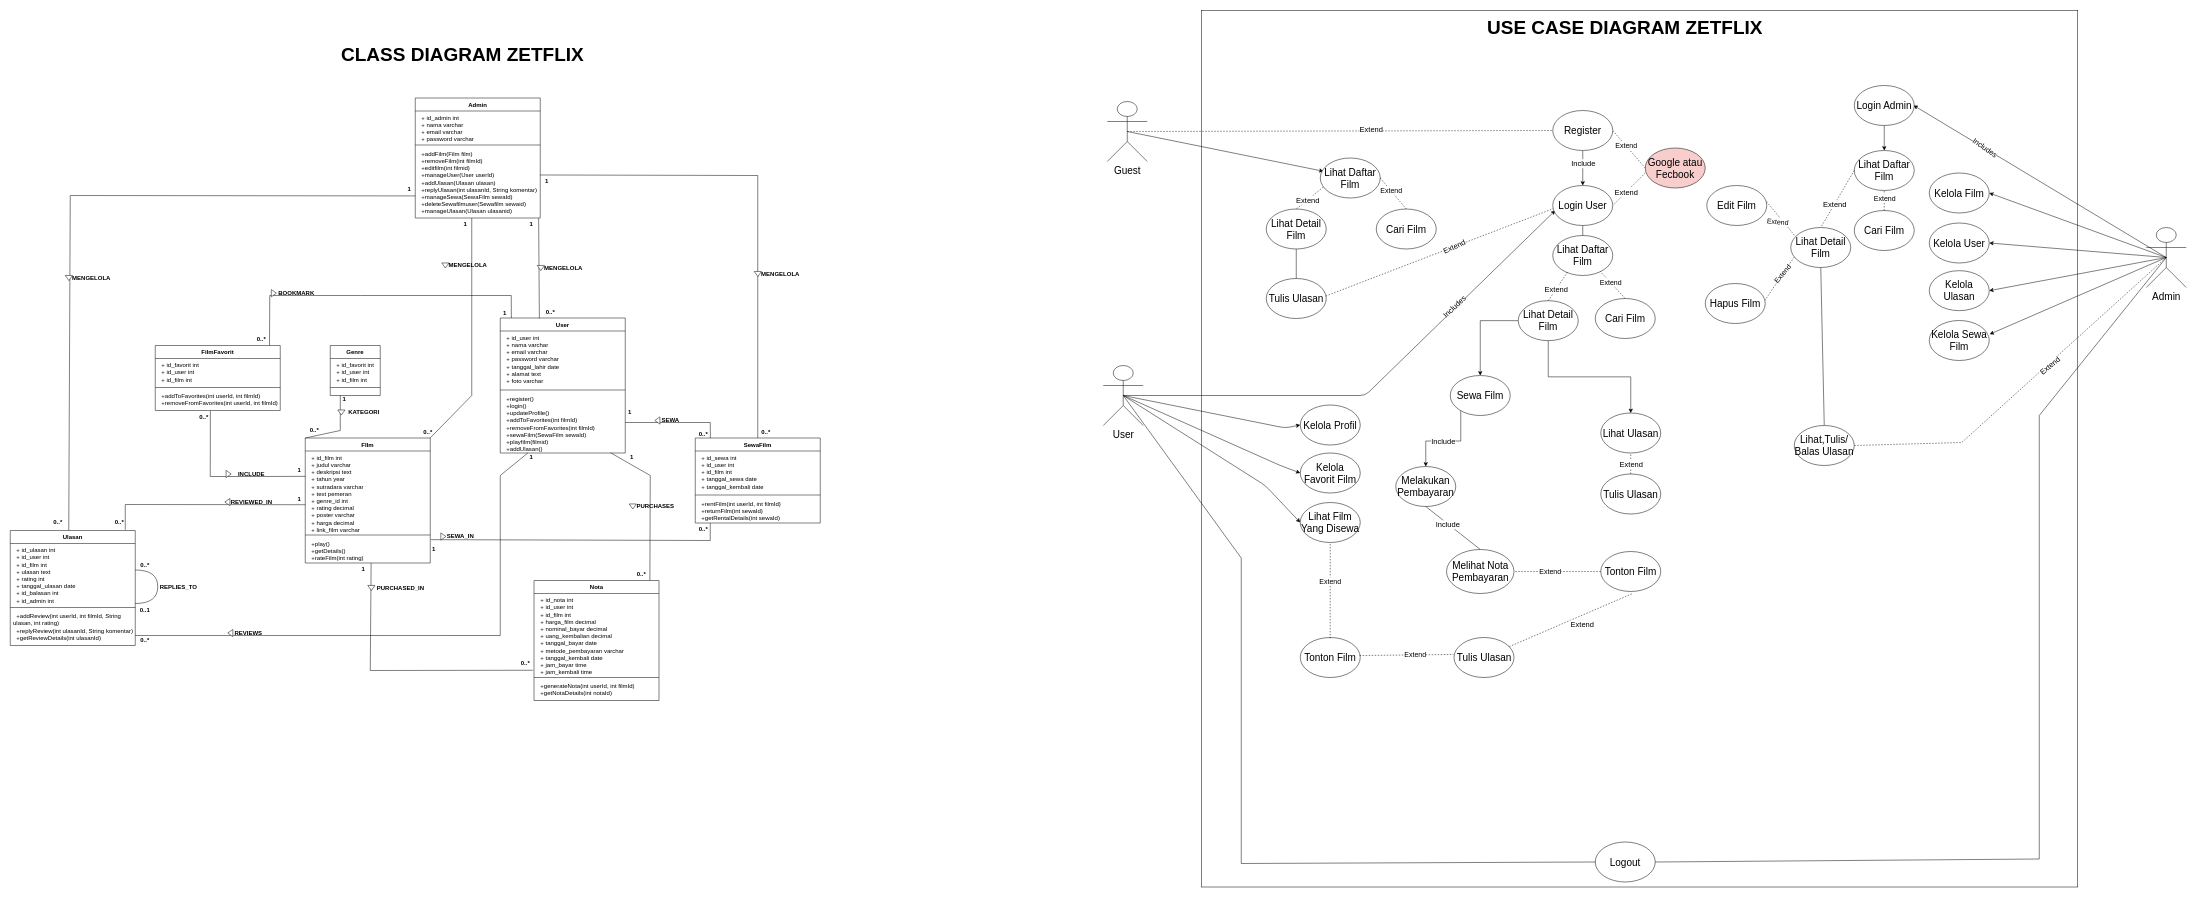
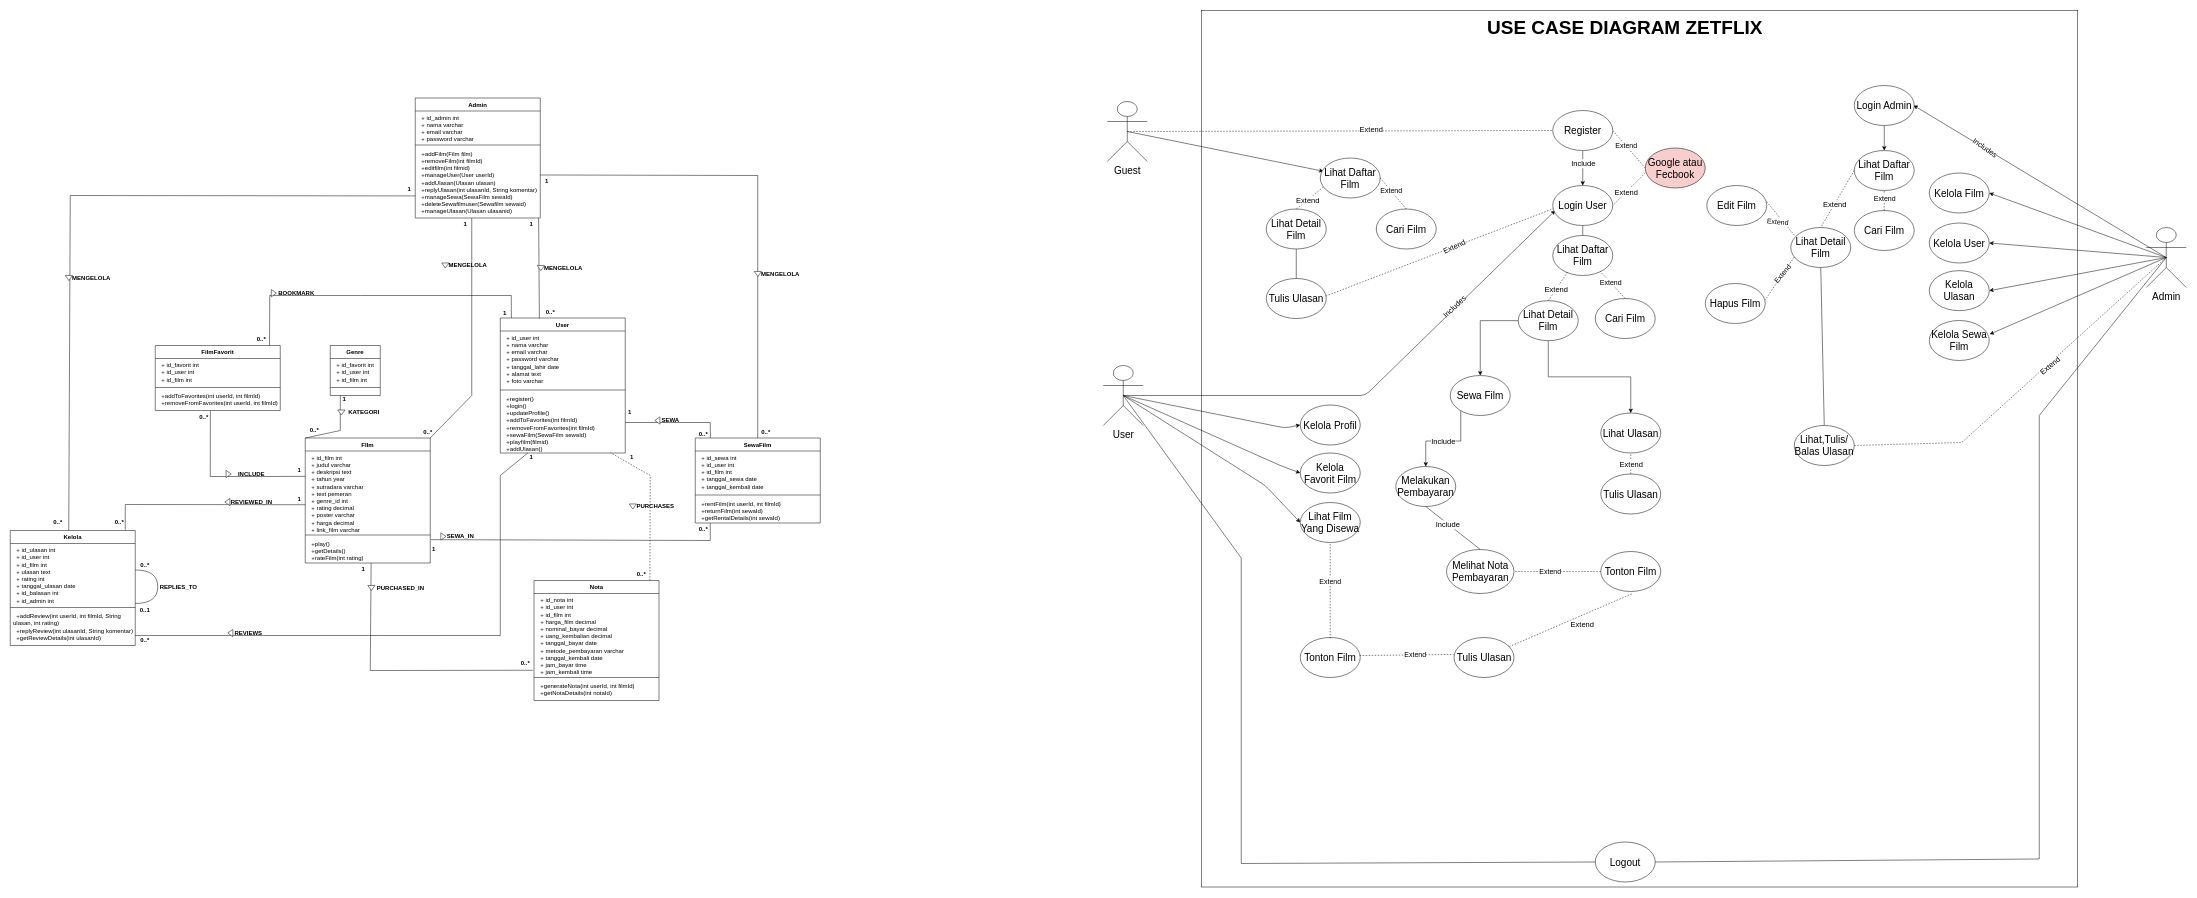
(472, 53) -> none
(650, 506) -> (650, 506)
(73, 537) -> (73, 537)
